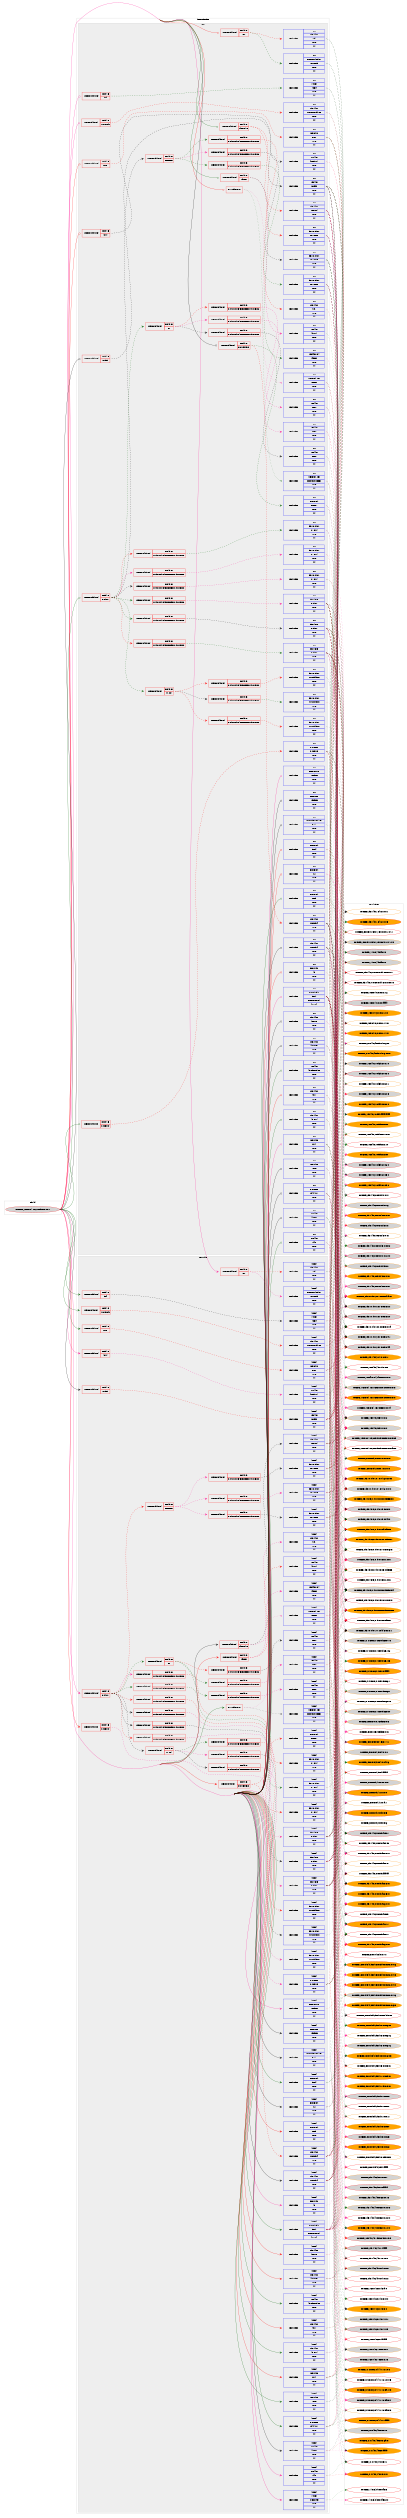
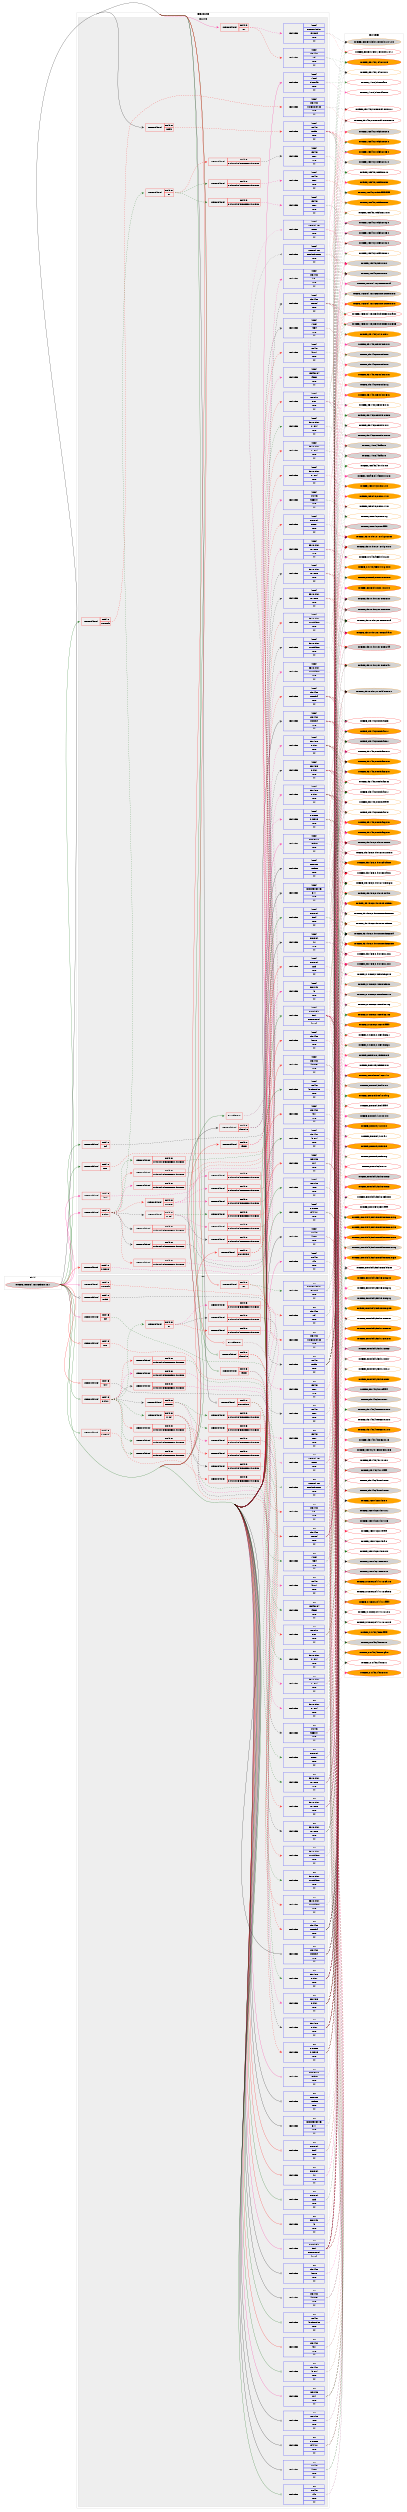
(374, 1499) -> (374, 914)
(374, 2370) -> (374, 1612)
(374, 2400) -> none
